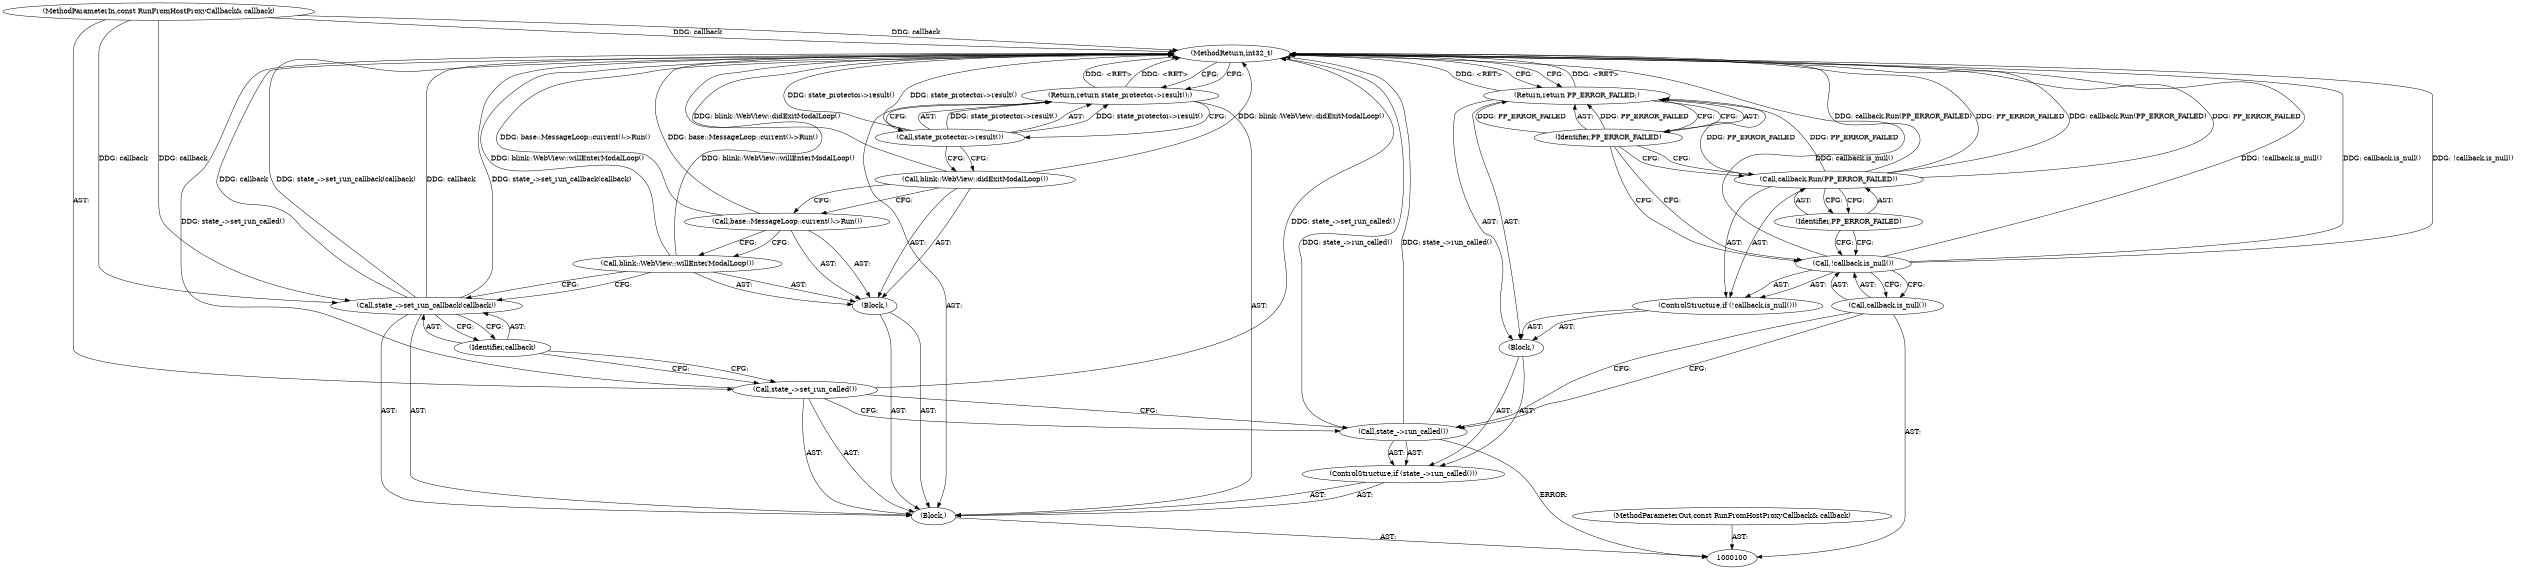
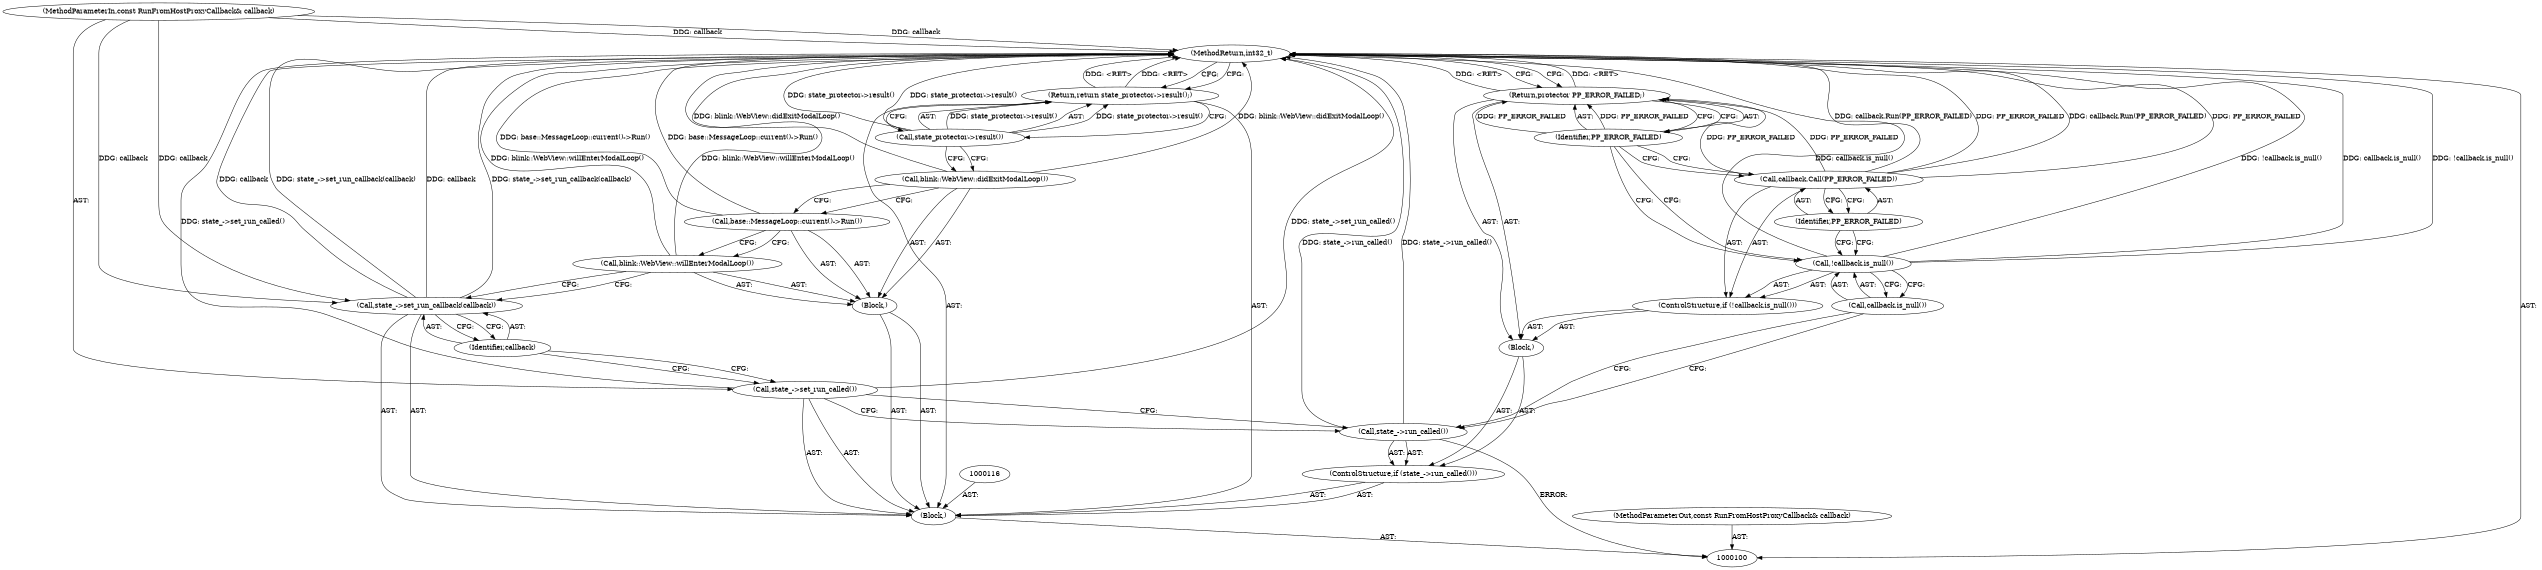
(1577, 96) -> (1577, 96)
(1829, 180) -> (1829, 180)
none -> (985, 474)
(1905, 492) -> (2497, 89)
